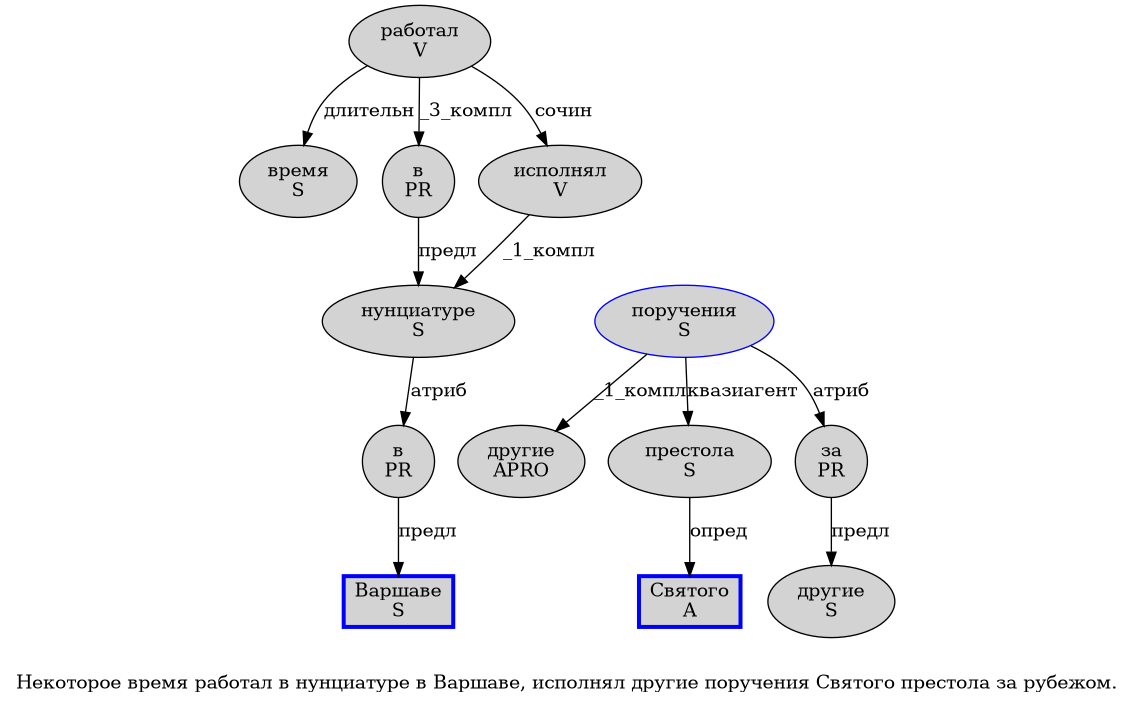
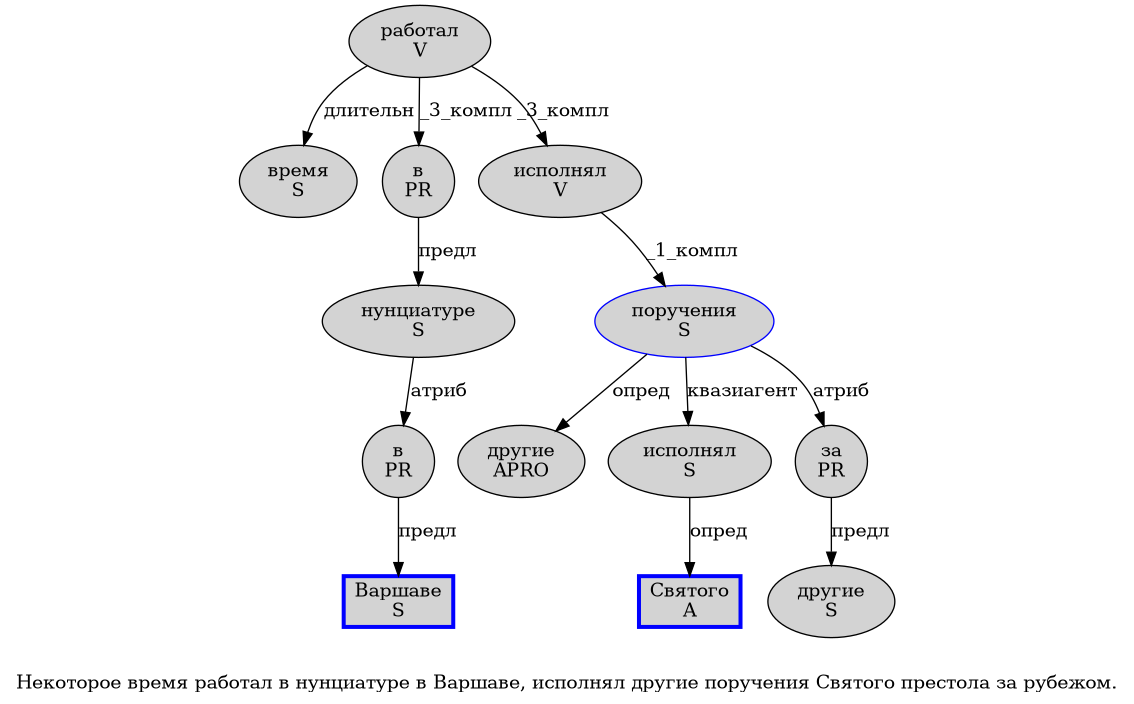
(563, 111) -> (563, 111)
(497, 247) -> (632, 241)
(641, 391) -> (641, 391)
(690, 461) -> (690, 461)
